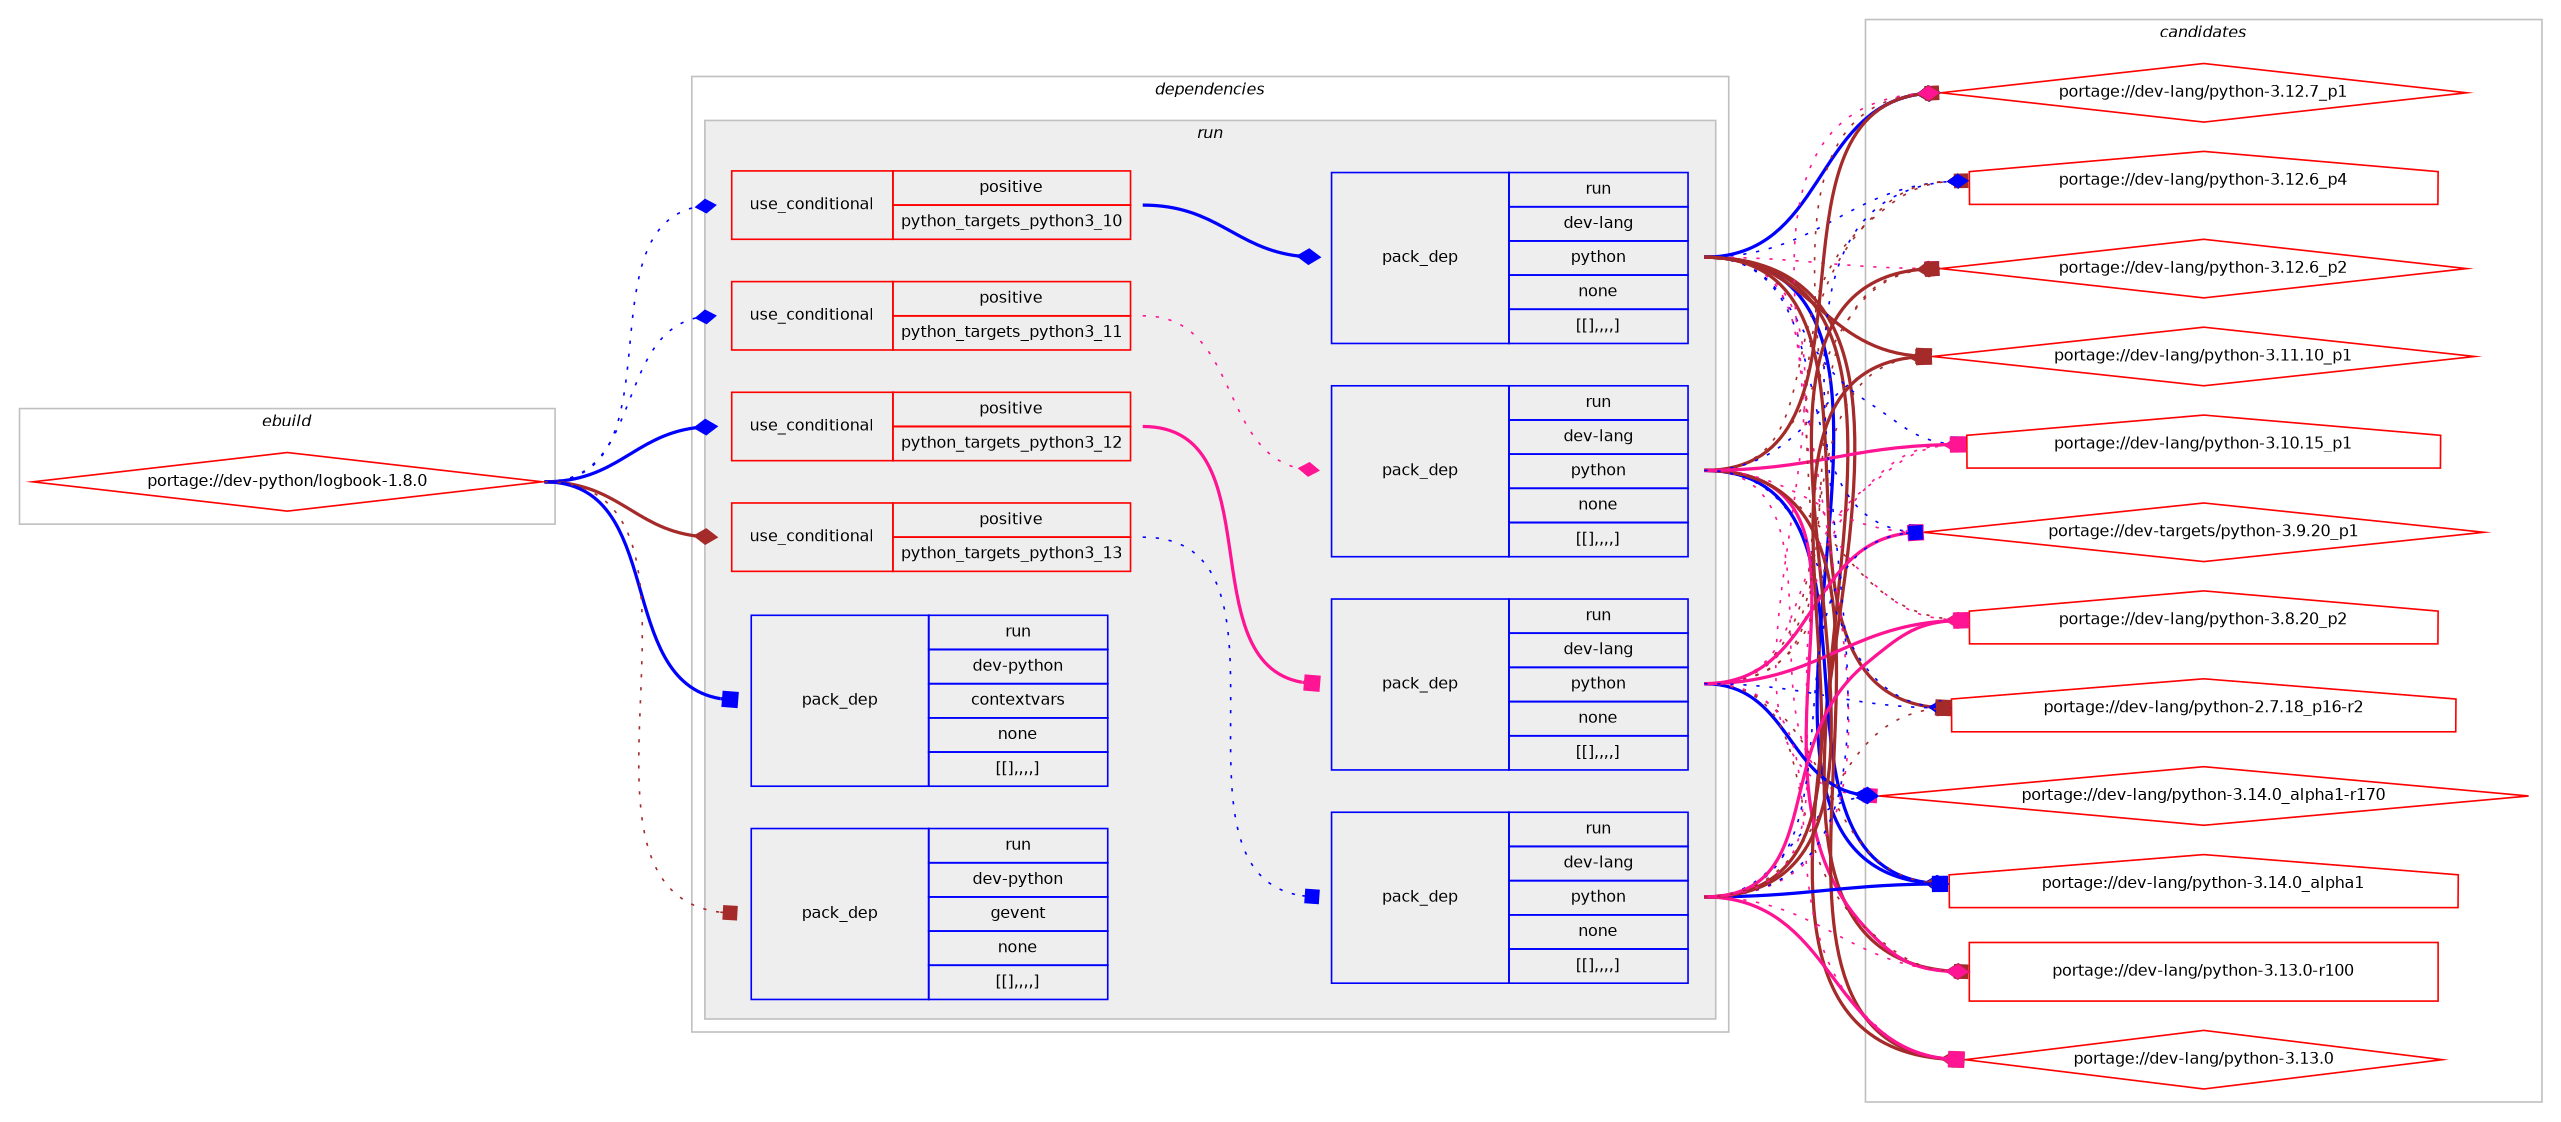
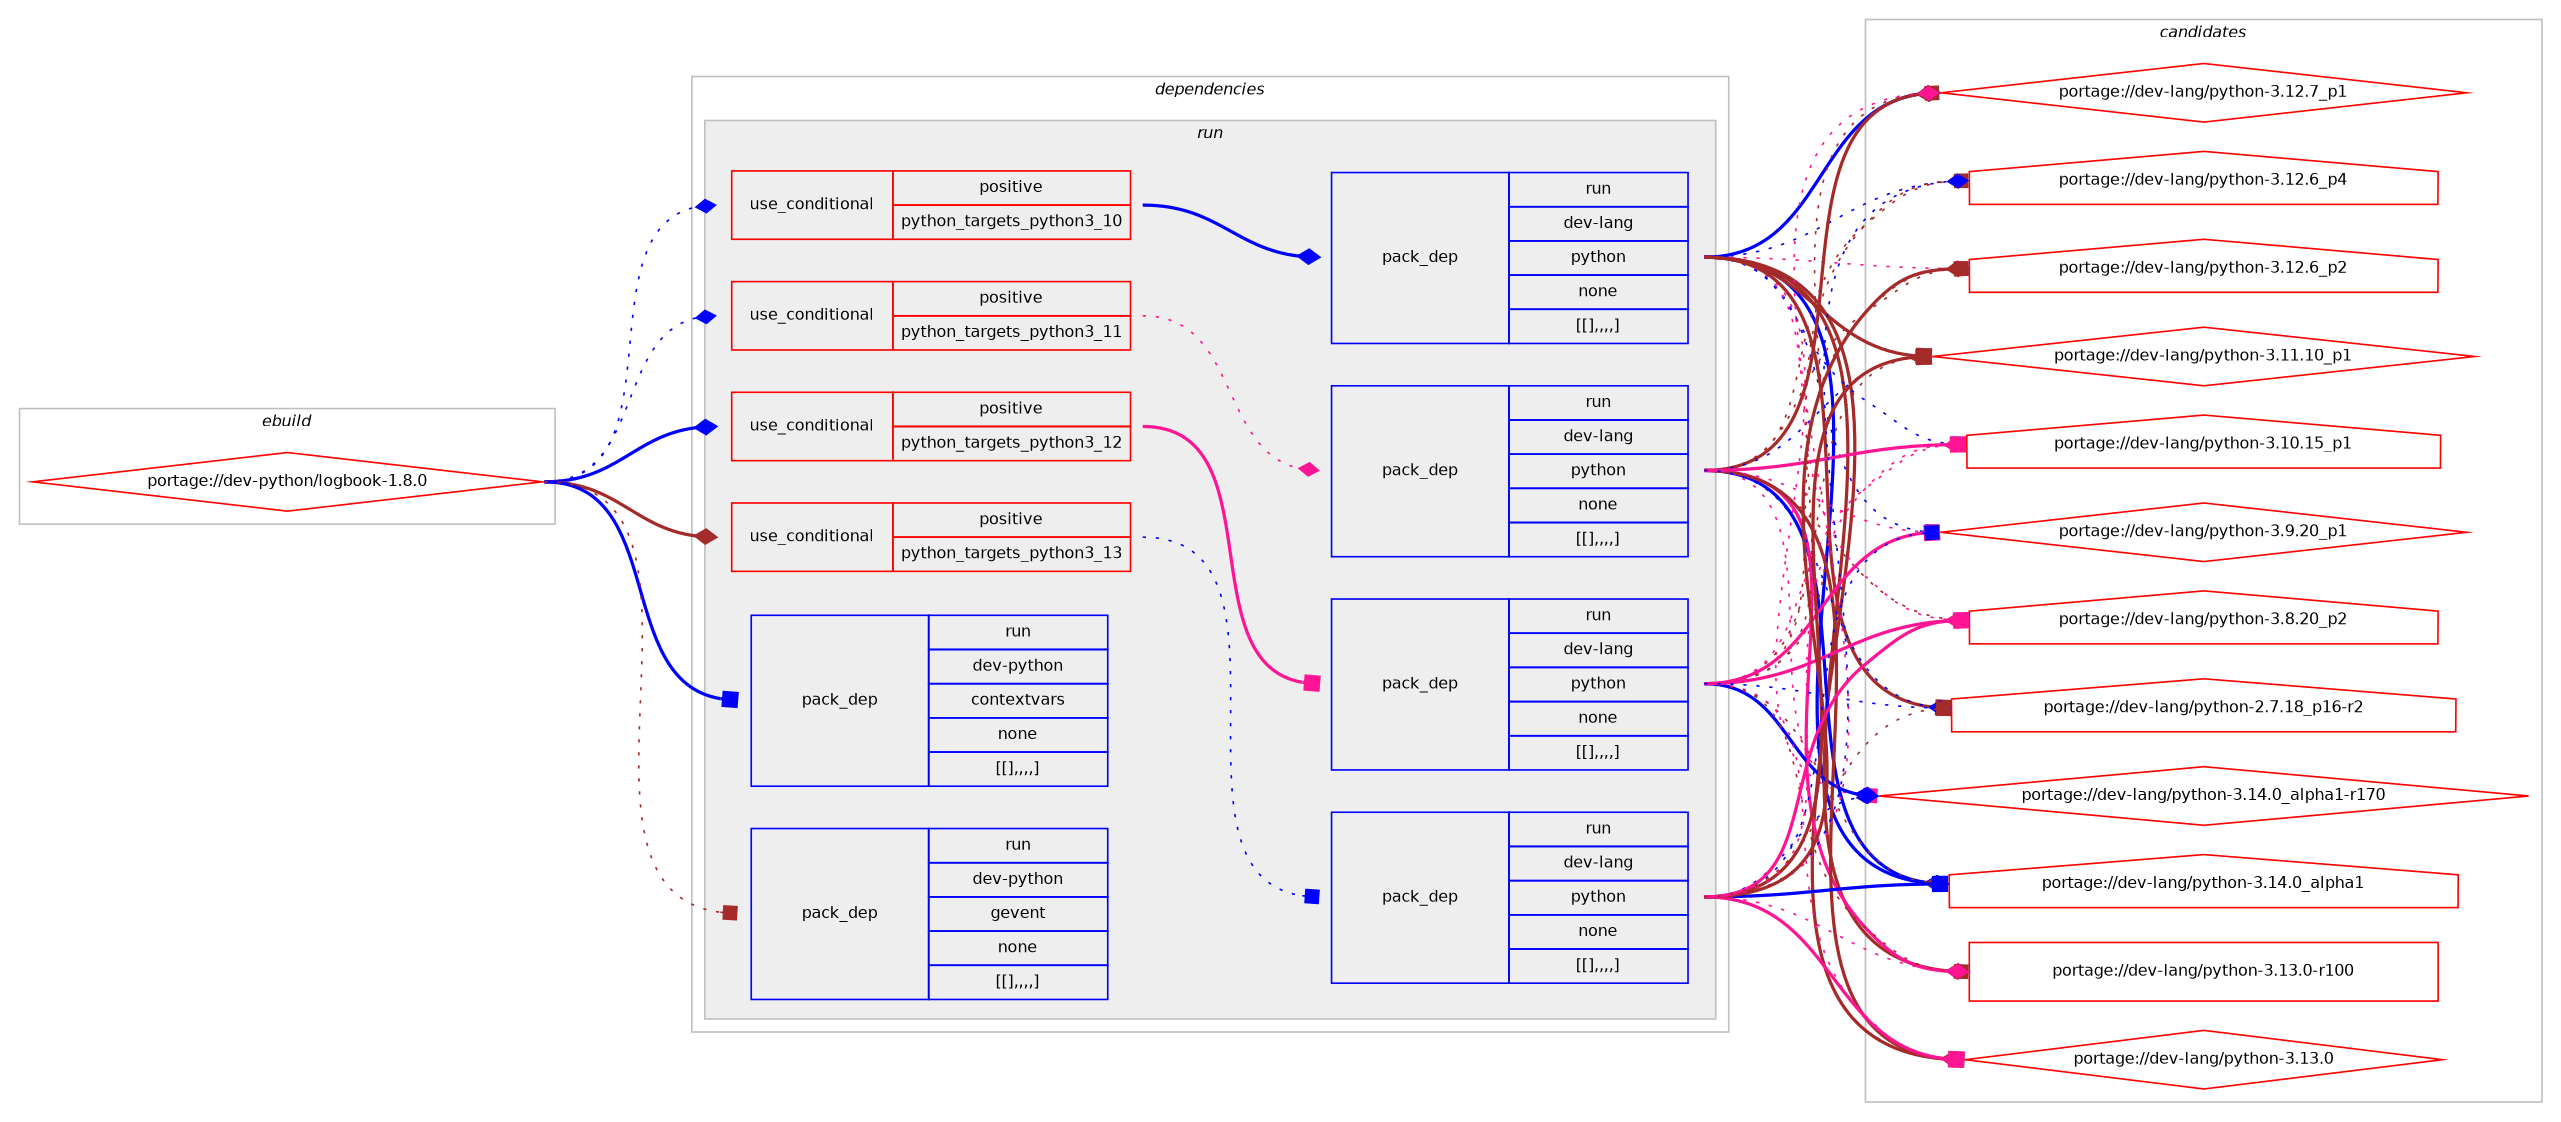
(2204, 269) -> (2204, 269)
(2204, 532) -> (2204, 532)
